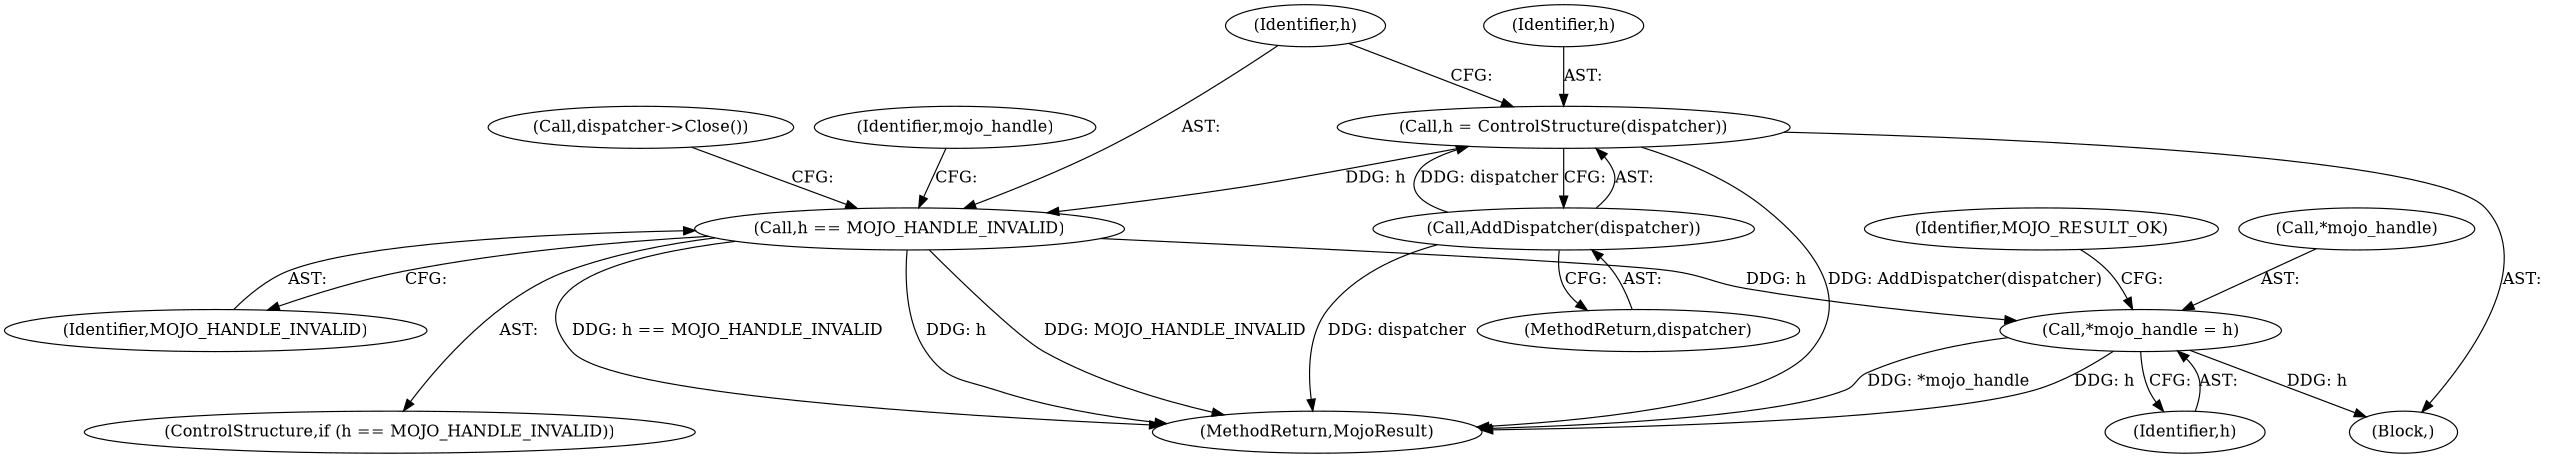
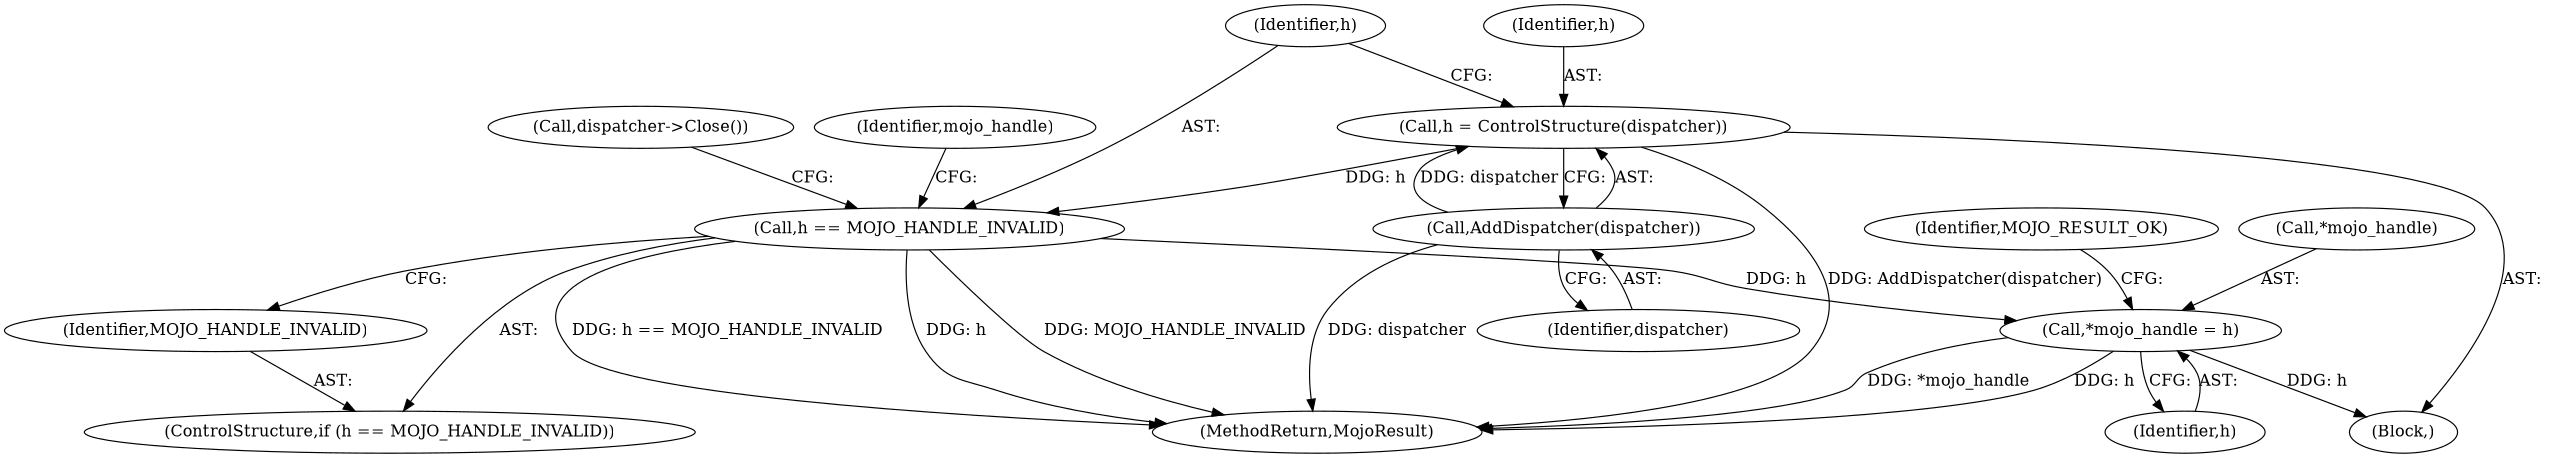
(451, 242) -> (297, 378)
(1638, 331) -> (1638, 331)
